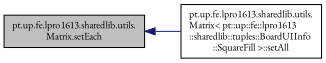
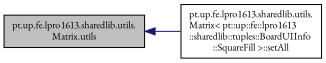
(74, 31) -> (74, 31)
